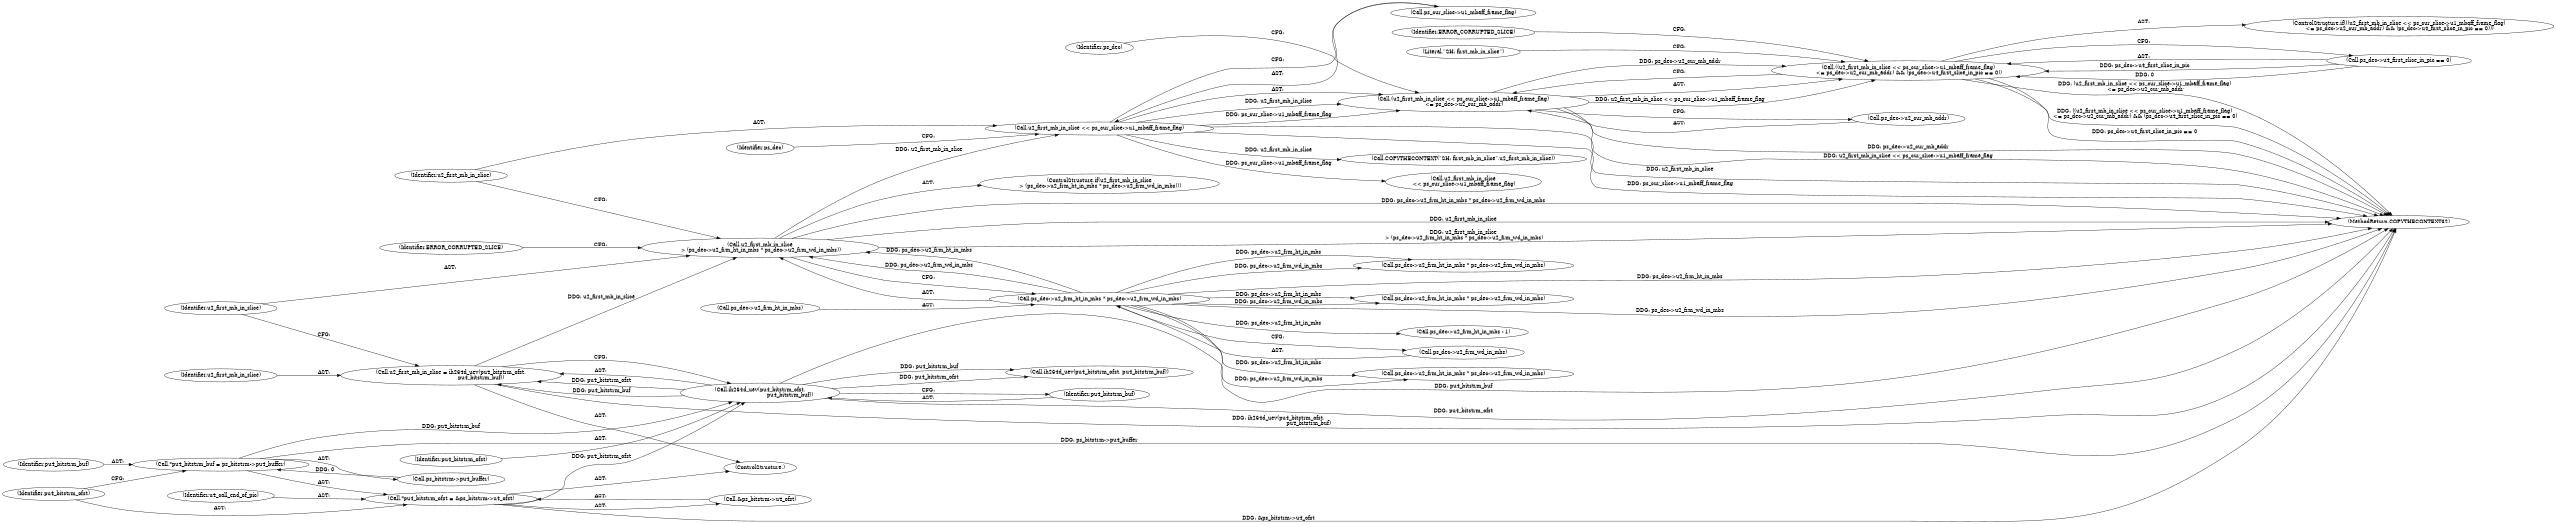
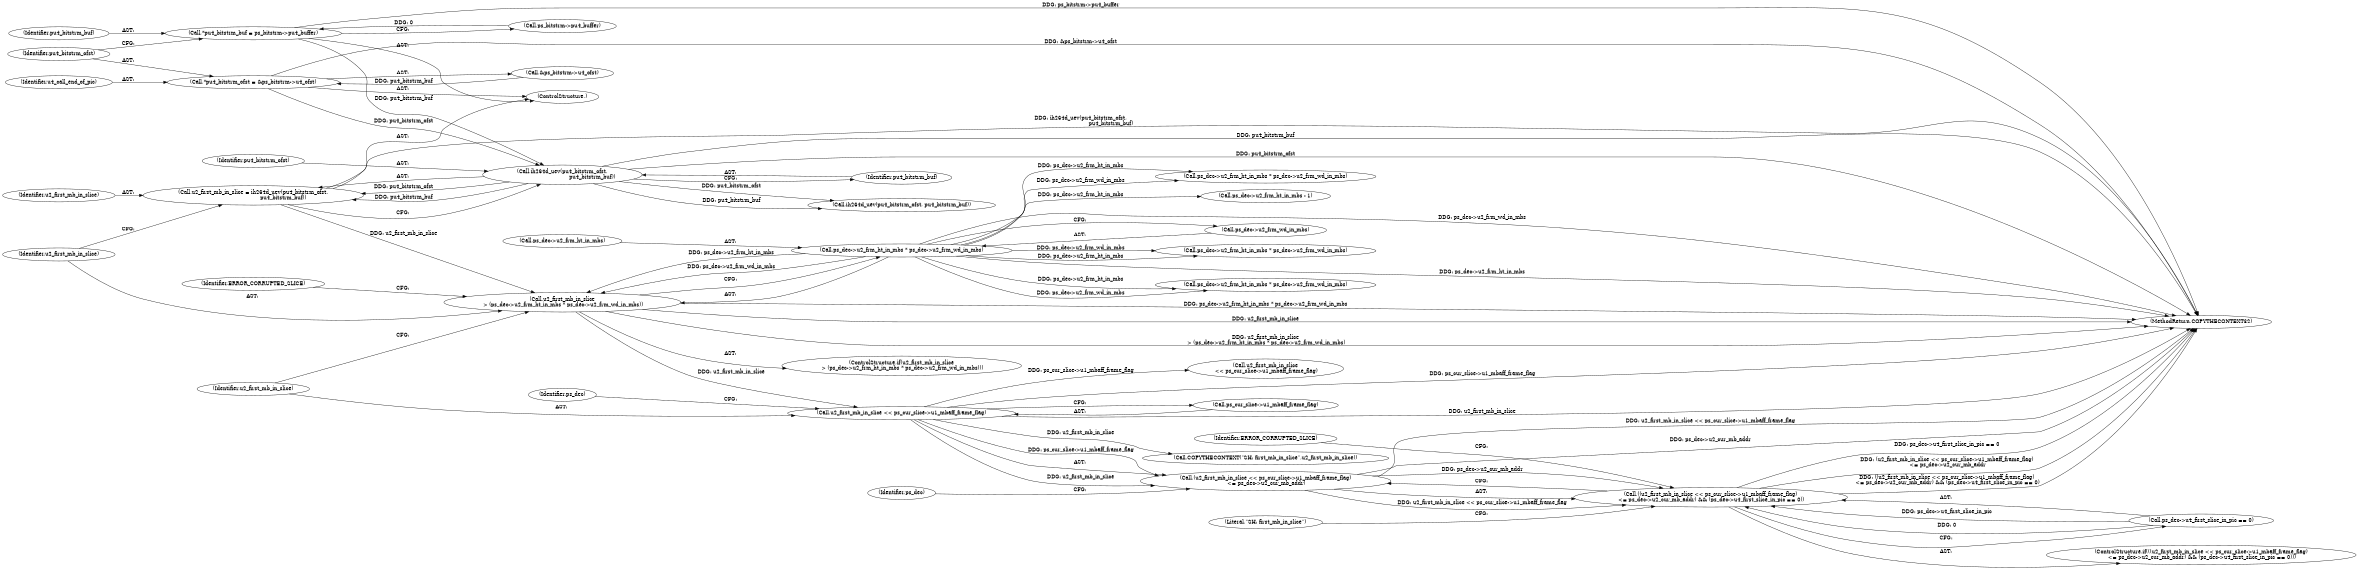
(1908, 119) -> none
(325, 459) -> (404, 30)
(315, 485) -> (425, 62)
(601, 496) -> (404, 81)
